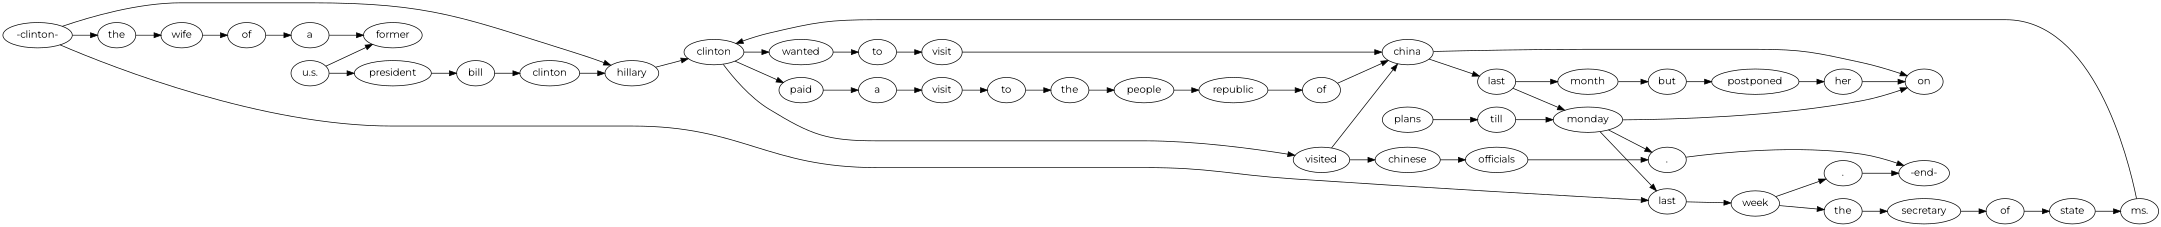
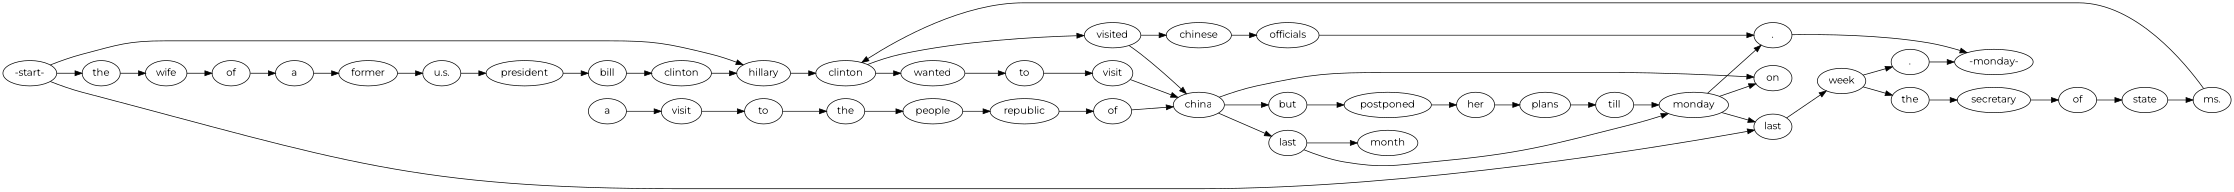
(38, 35) -> (30, 73)
(346, 57) -> (407, 73)
(1630, 82) -> (1243, 105)
(1880, 82) -> (1504, 105)
(801, 90) -> none
(1924, 173) -> (1994, 62)
